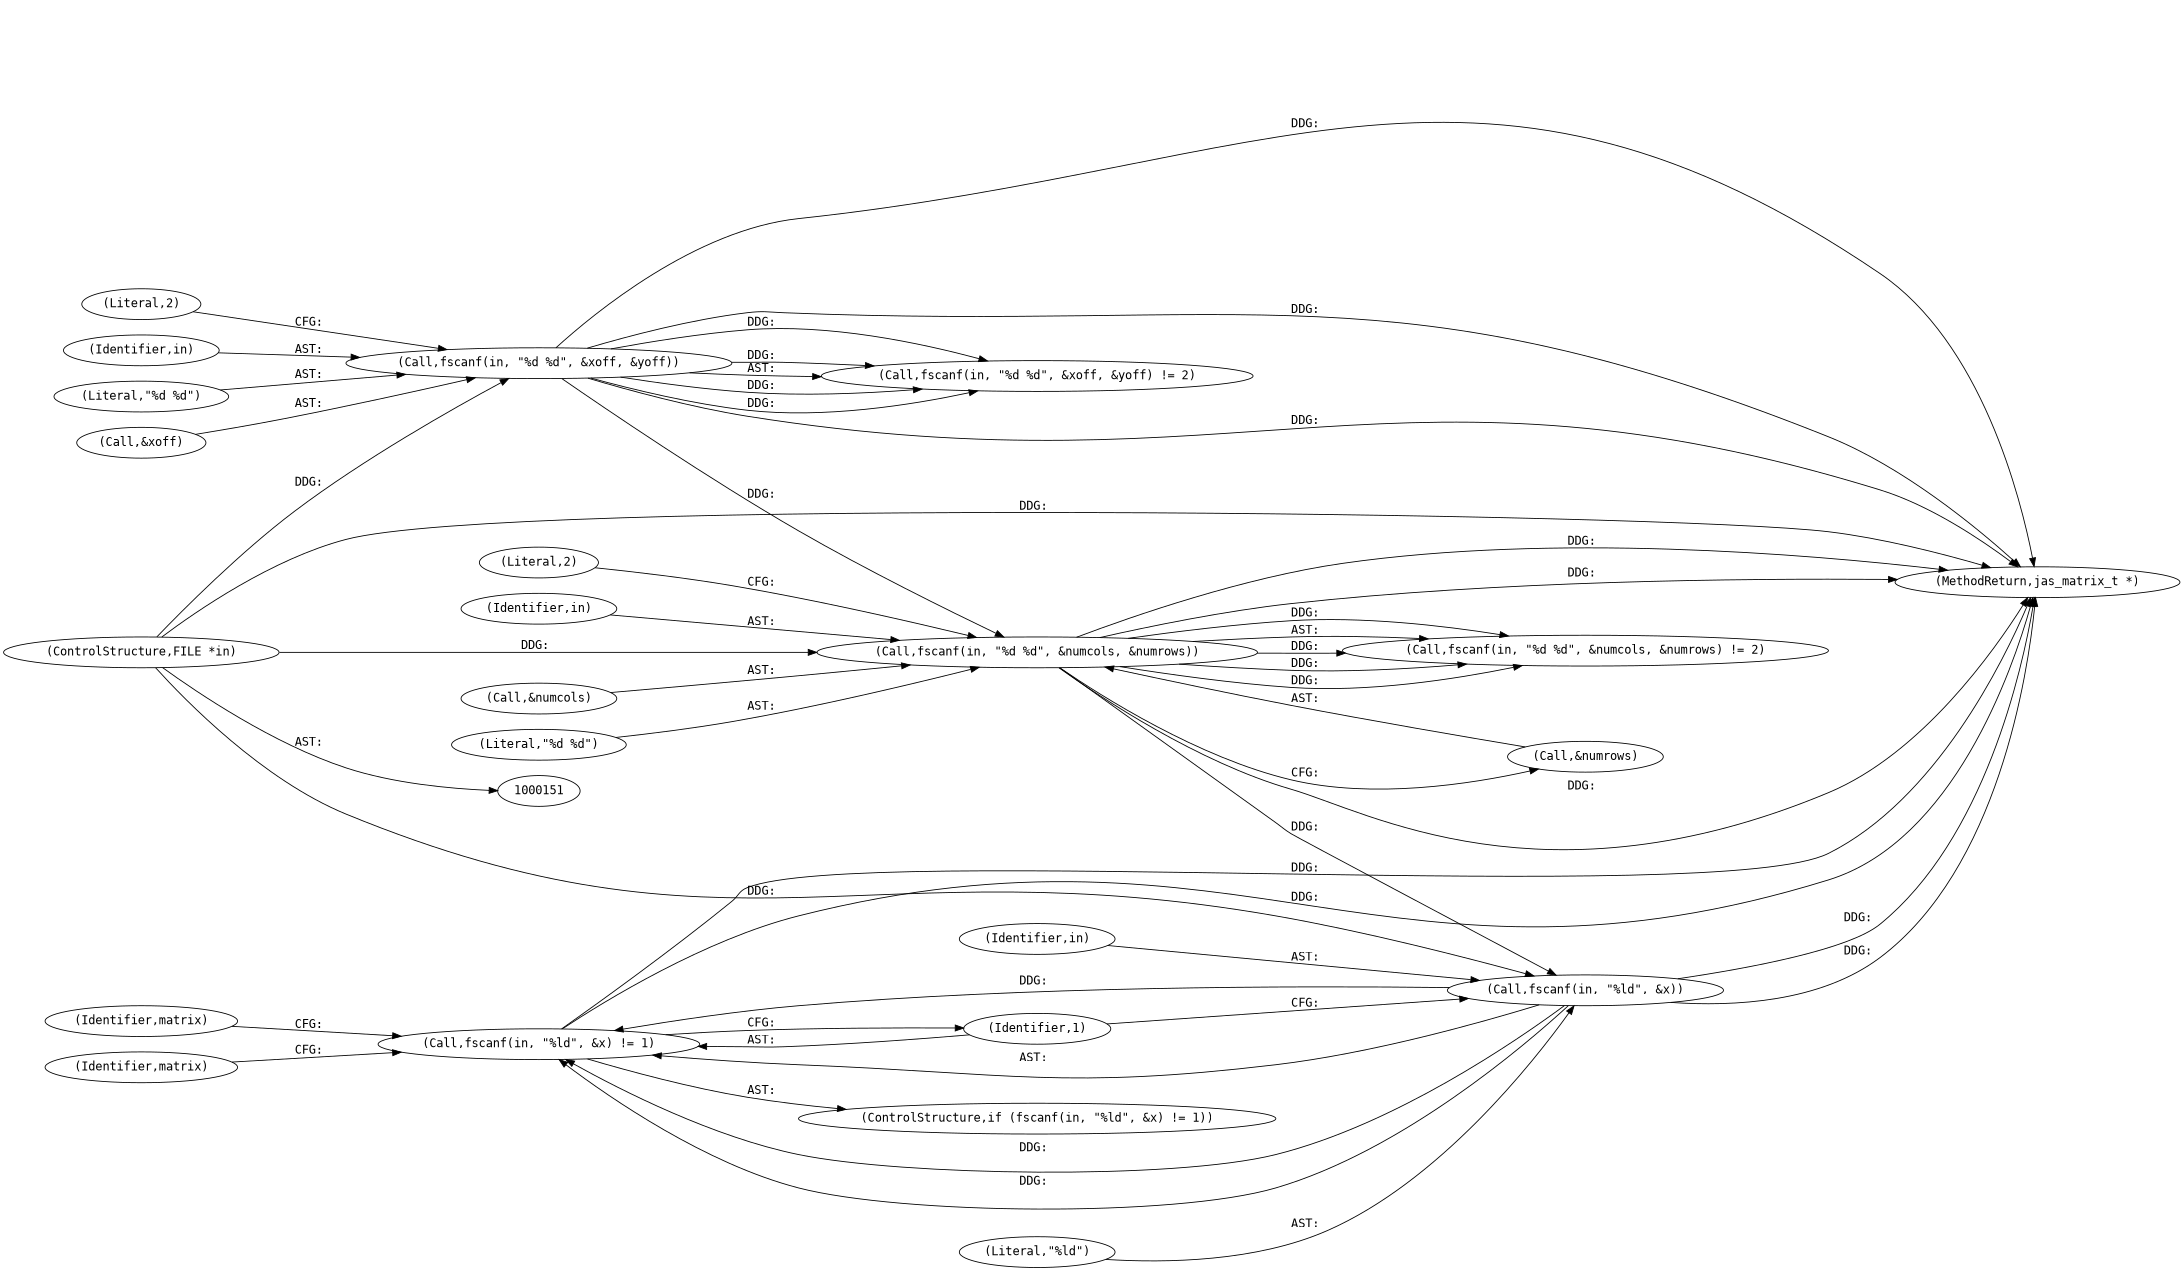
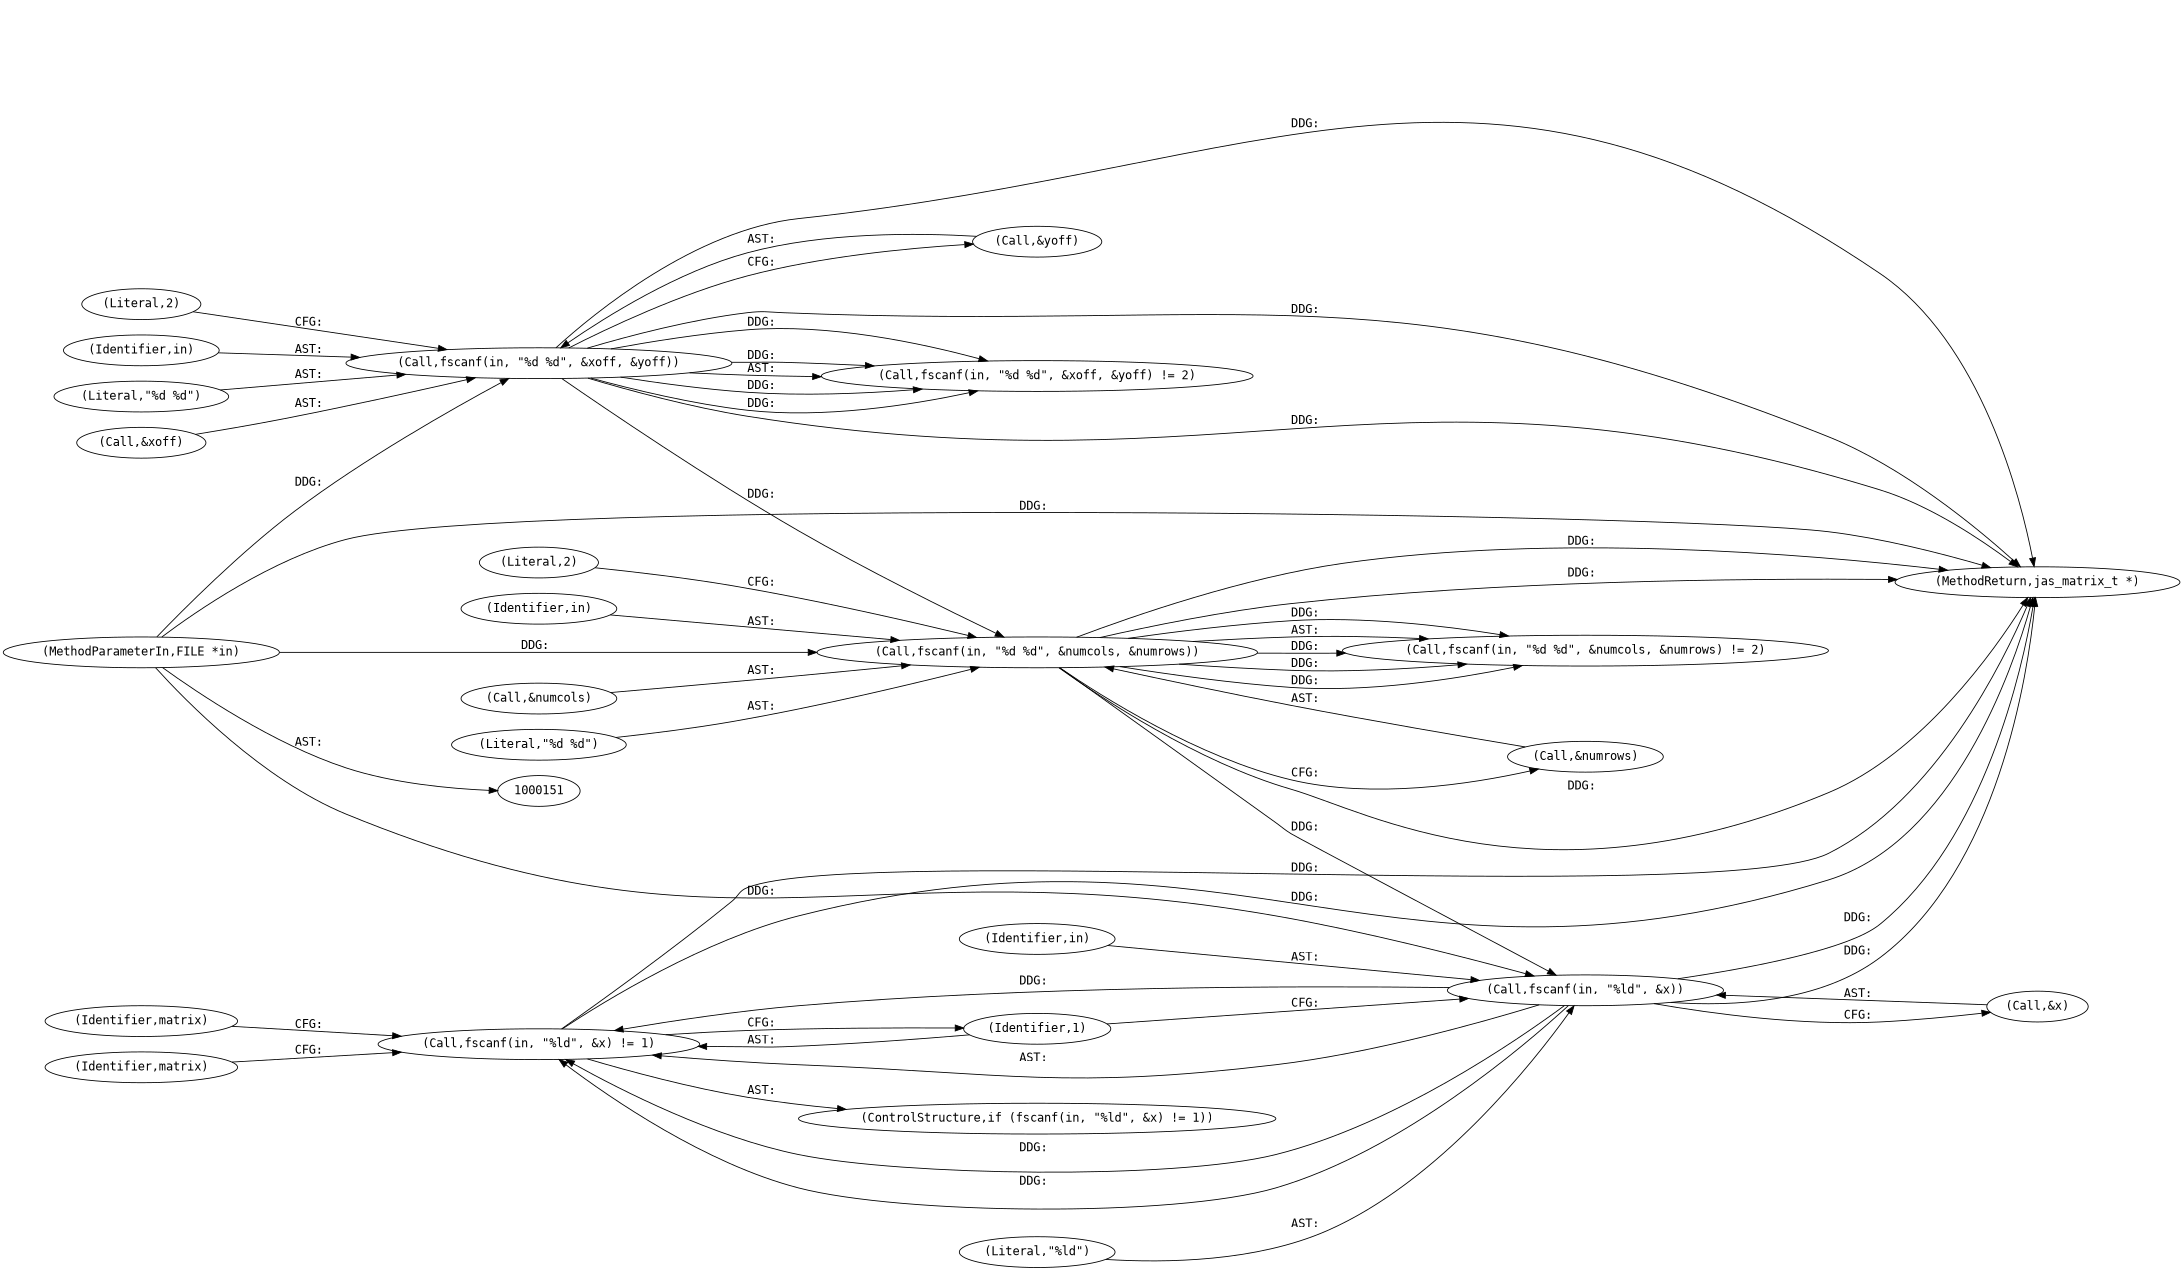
none -> (1037, 242)
(141, 652) -> (141, 652)
none -> (2038, 1007)
